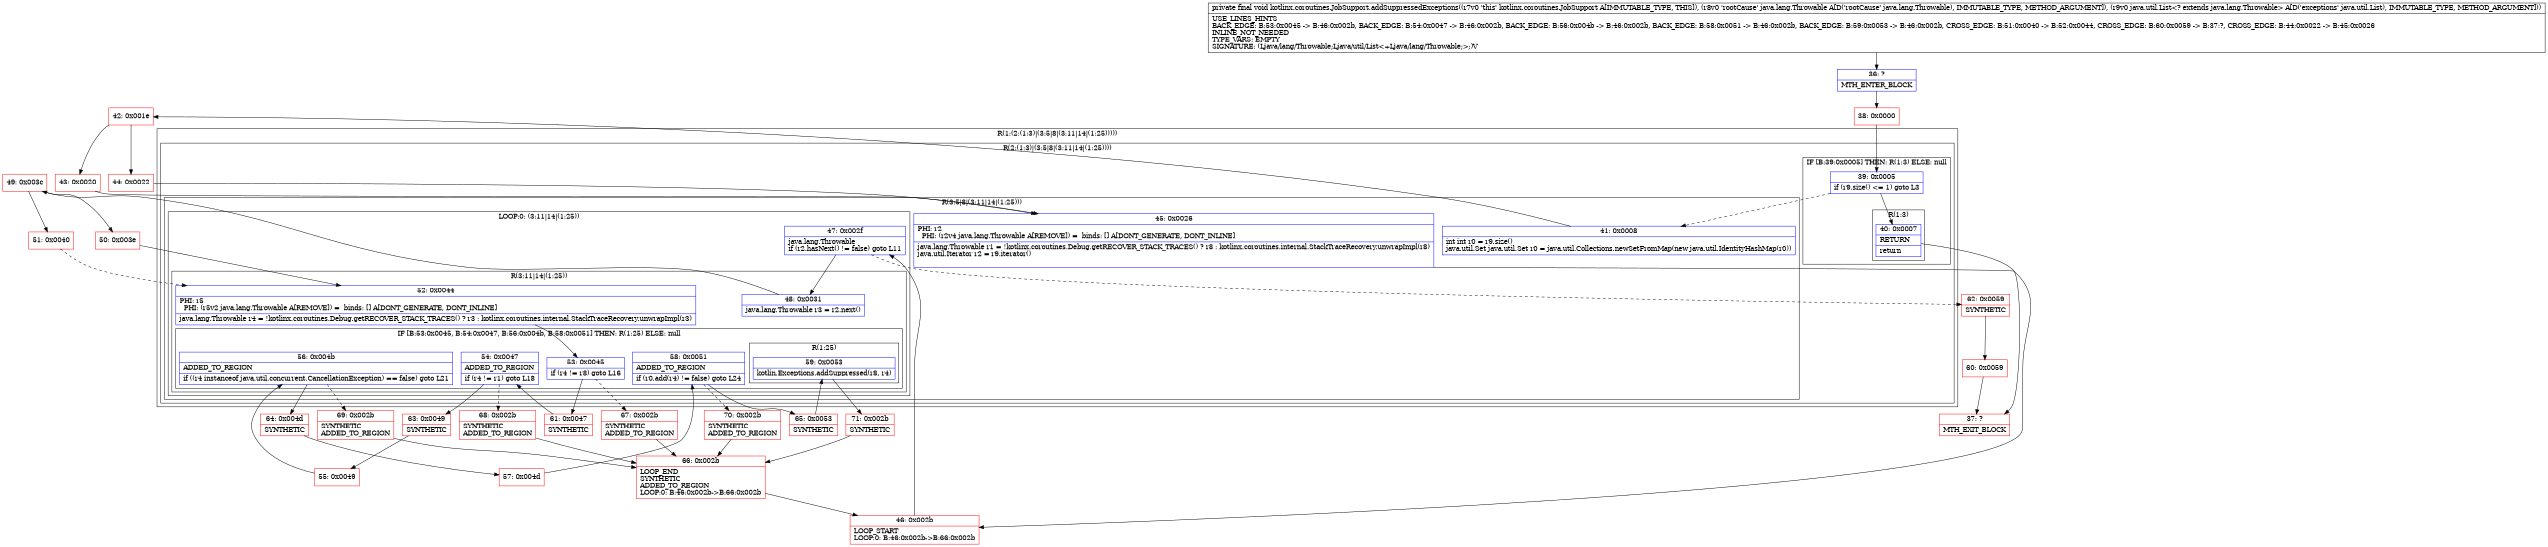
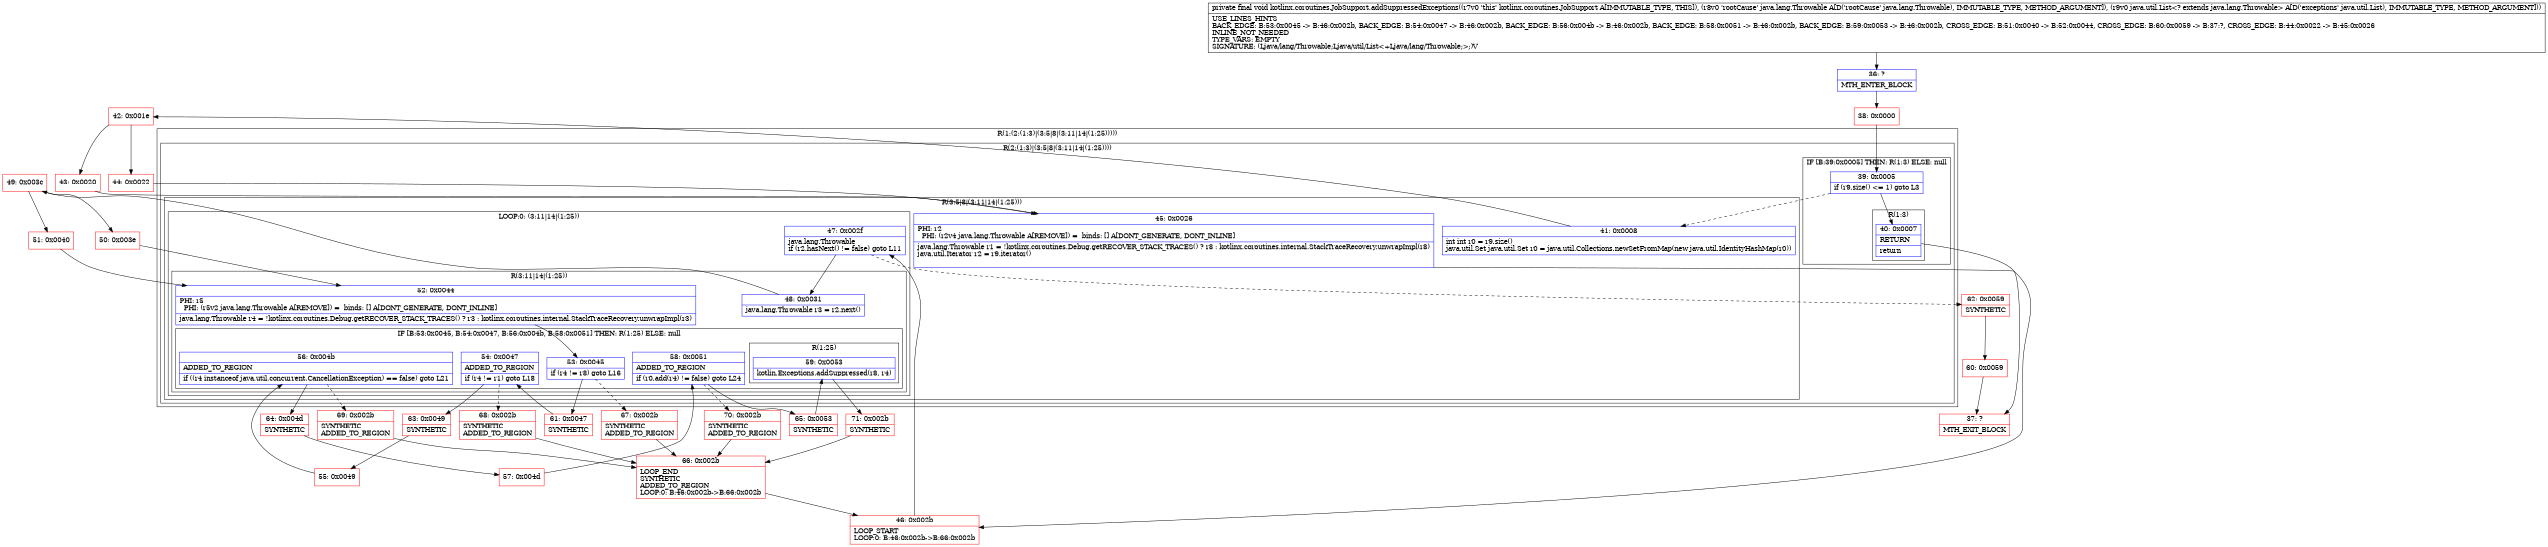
(119, 275) -> (119, 275)
